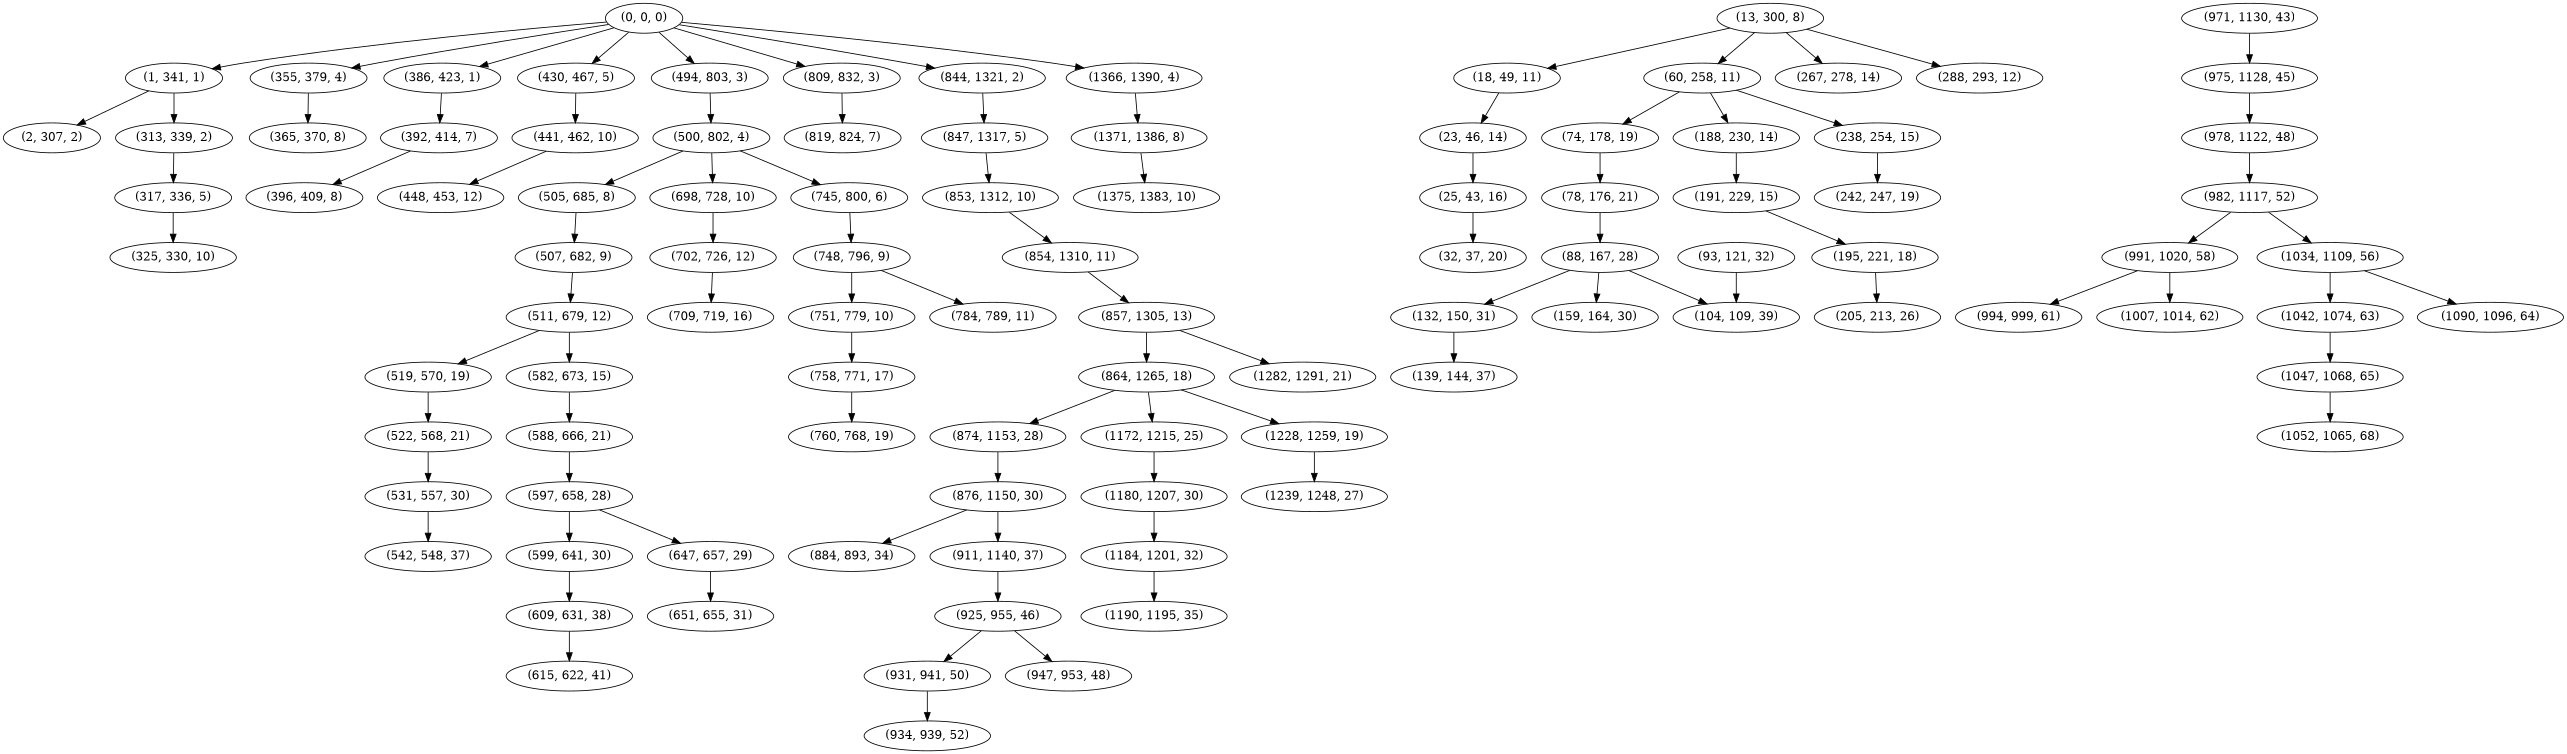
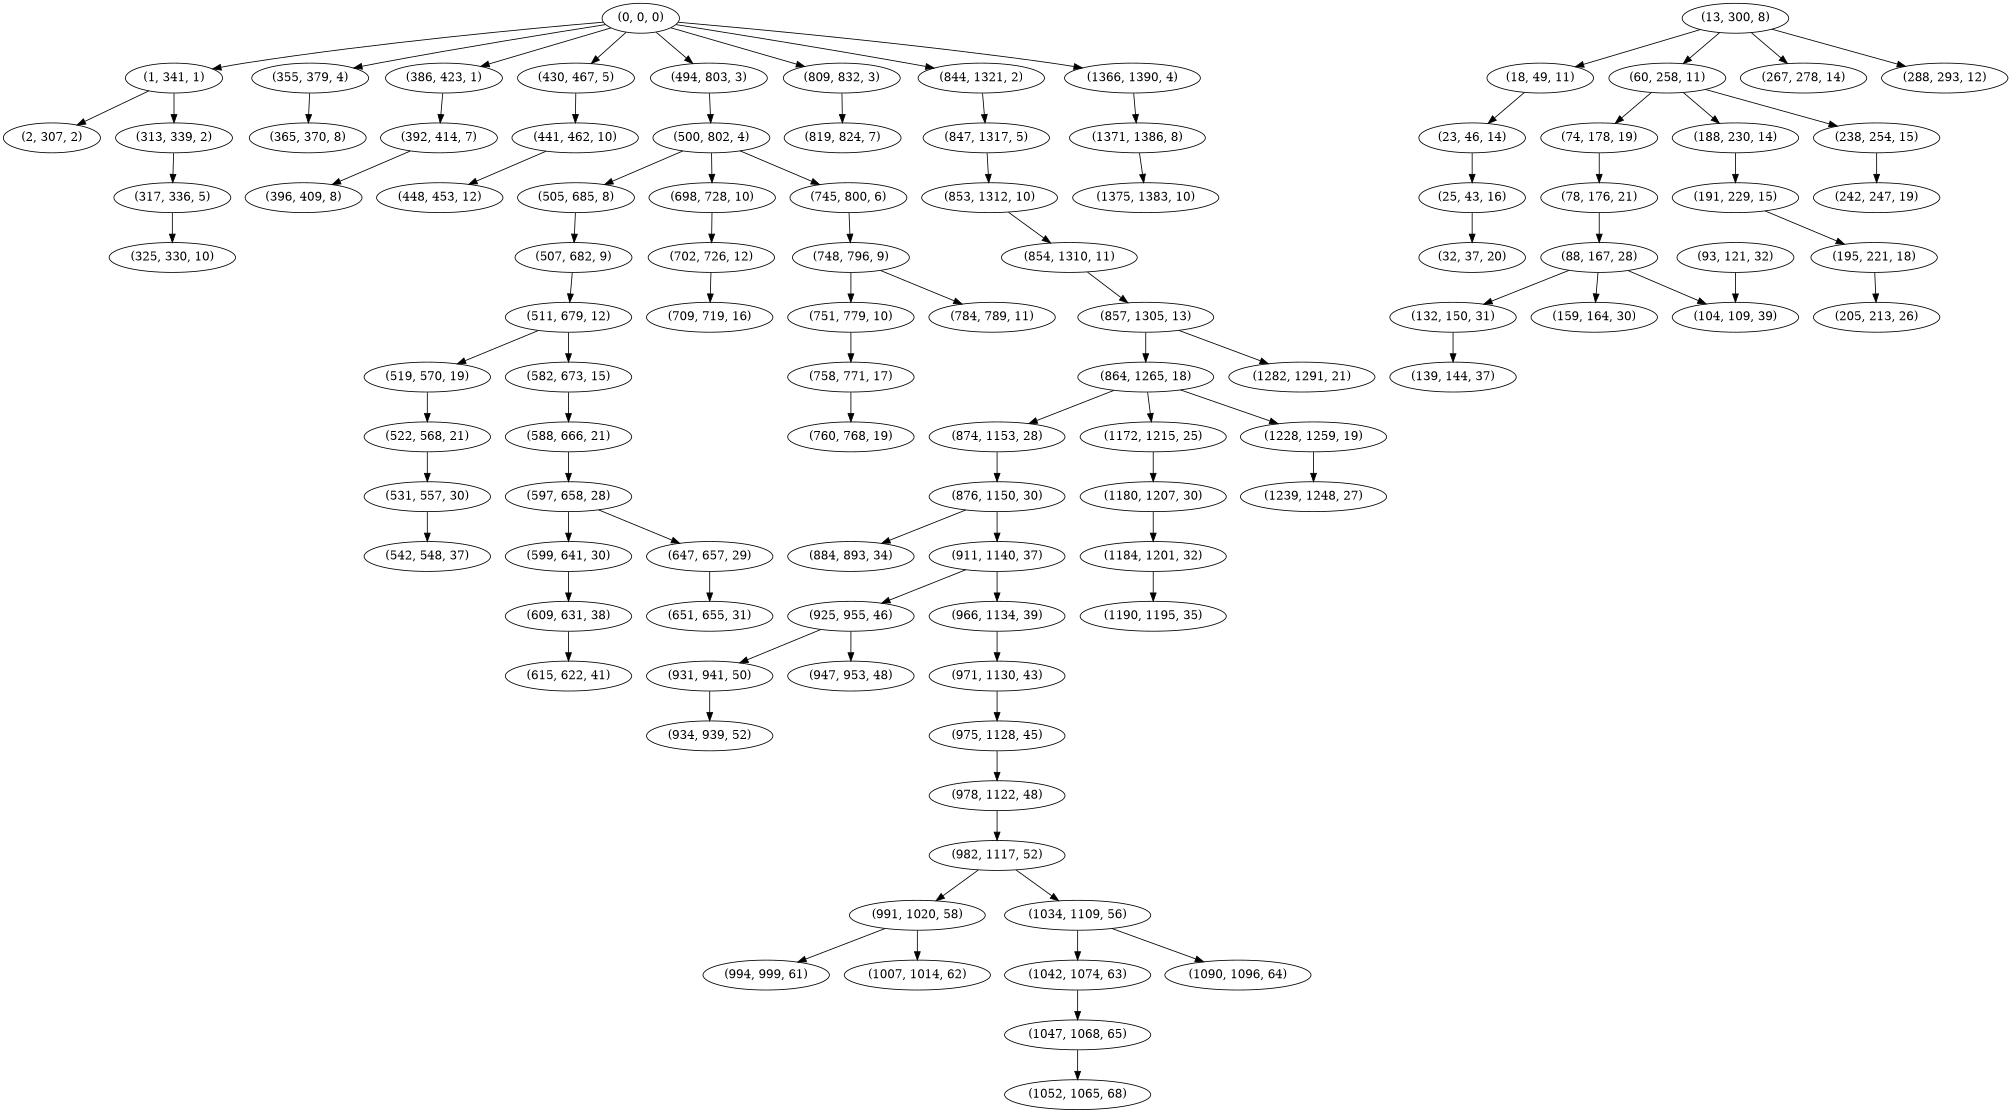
none -> (997, 616)
